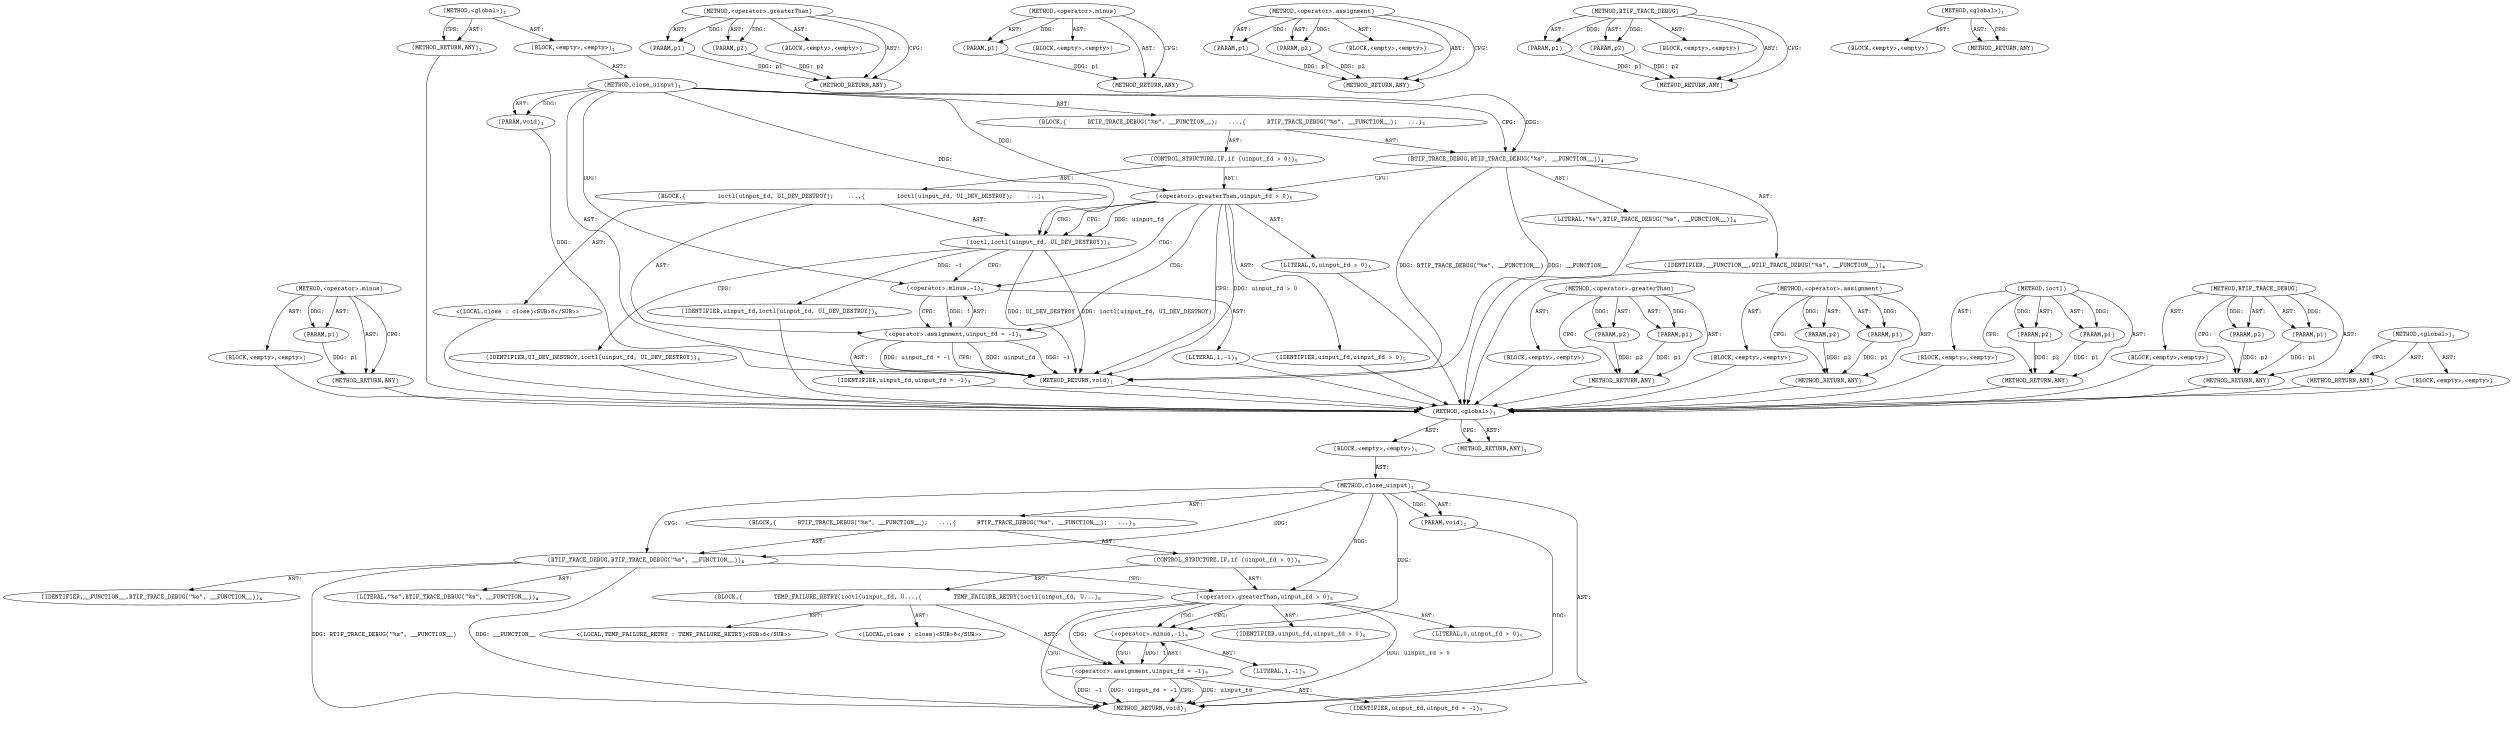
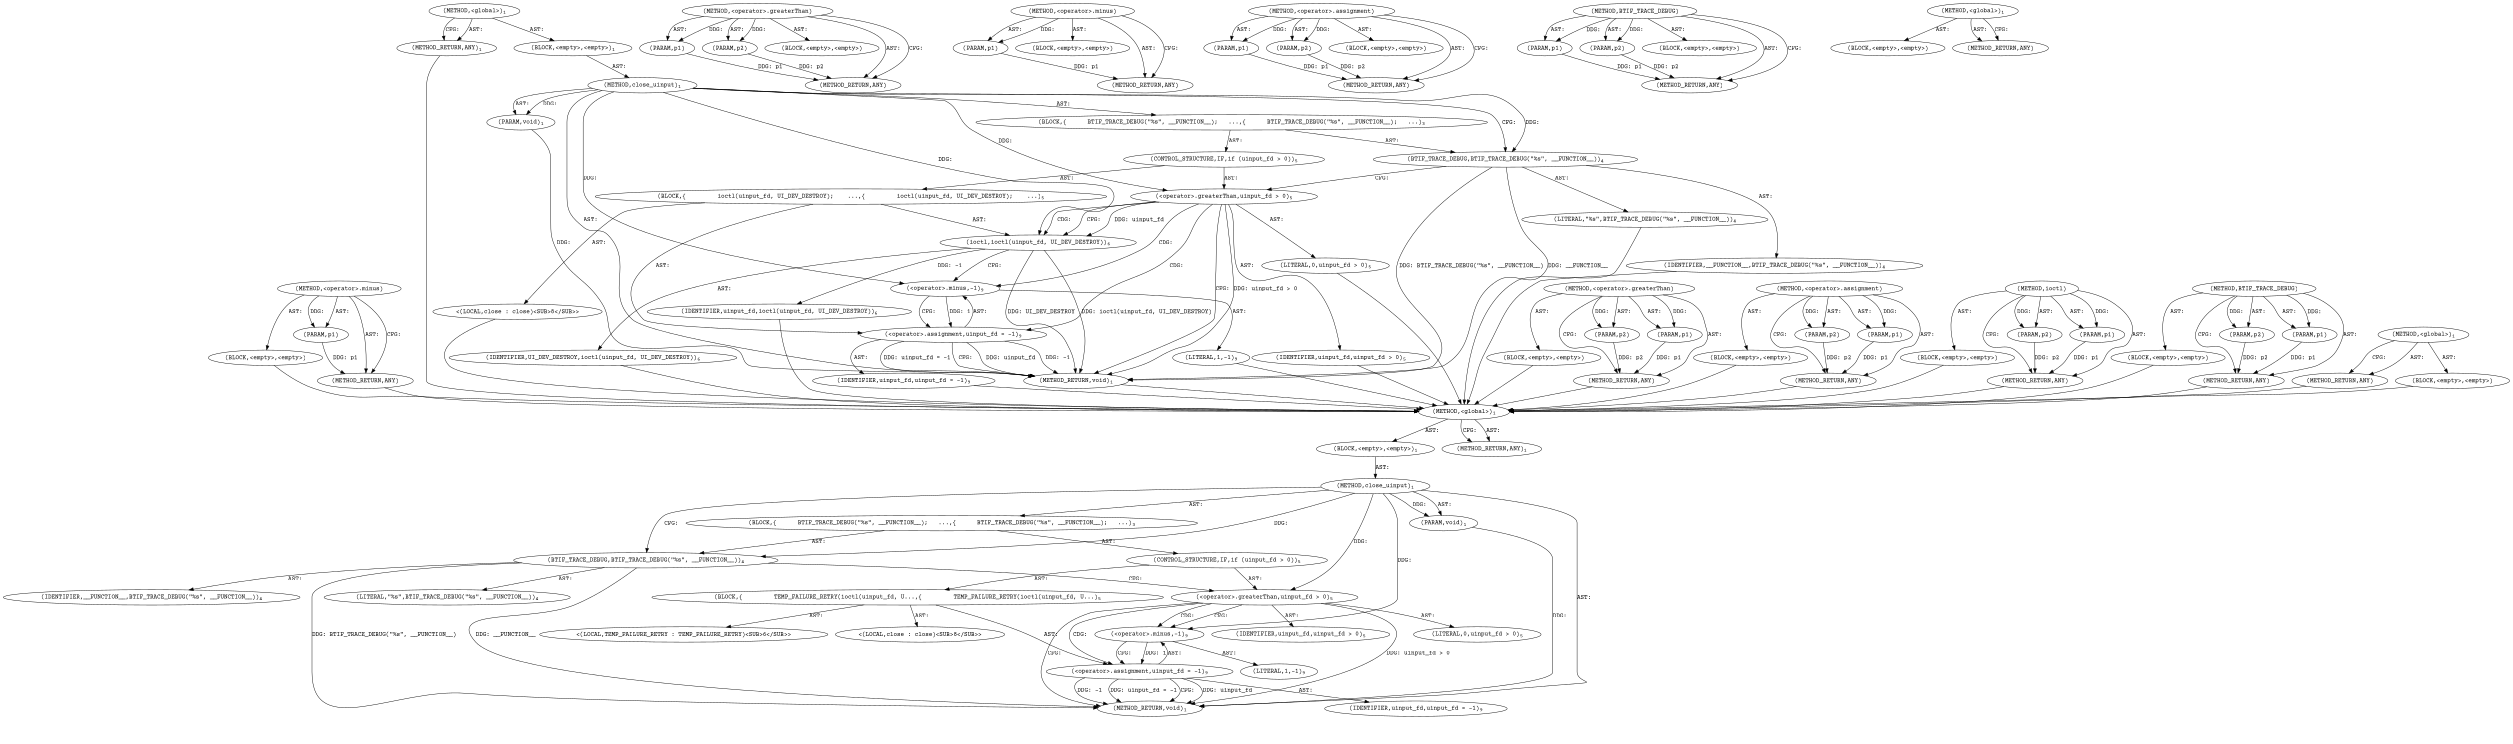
(726, 289) -> (726, 289)
